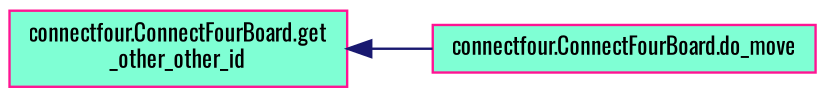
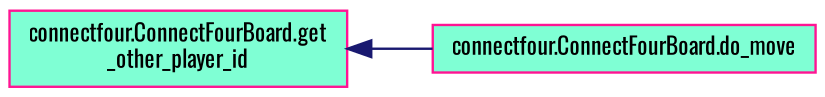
(178, 49) -> (178, 49)
